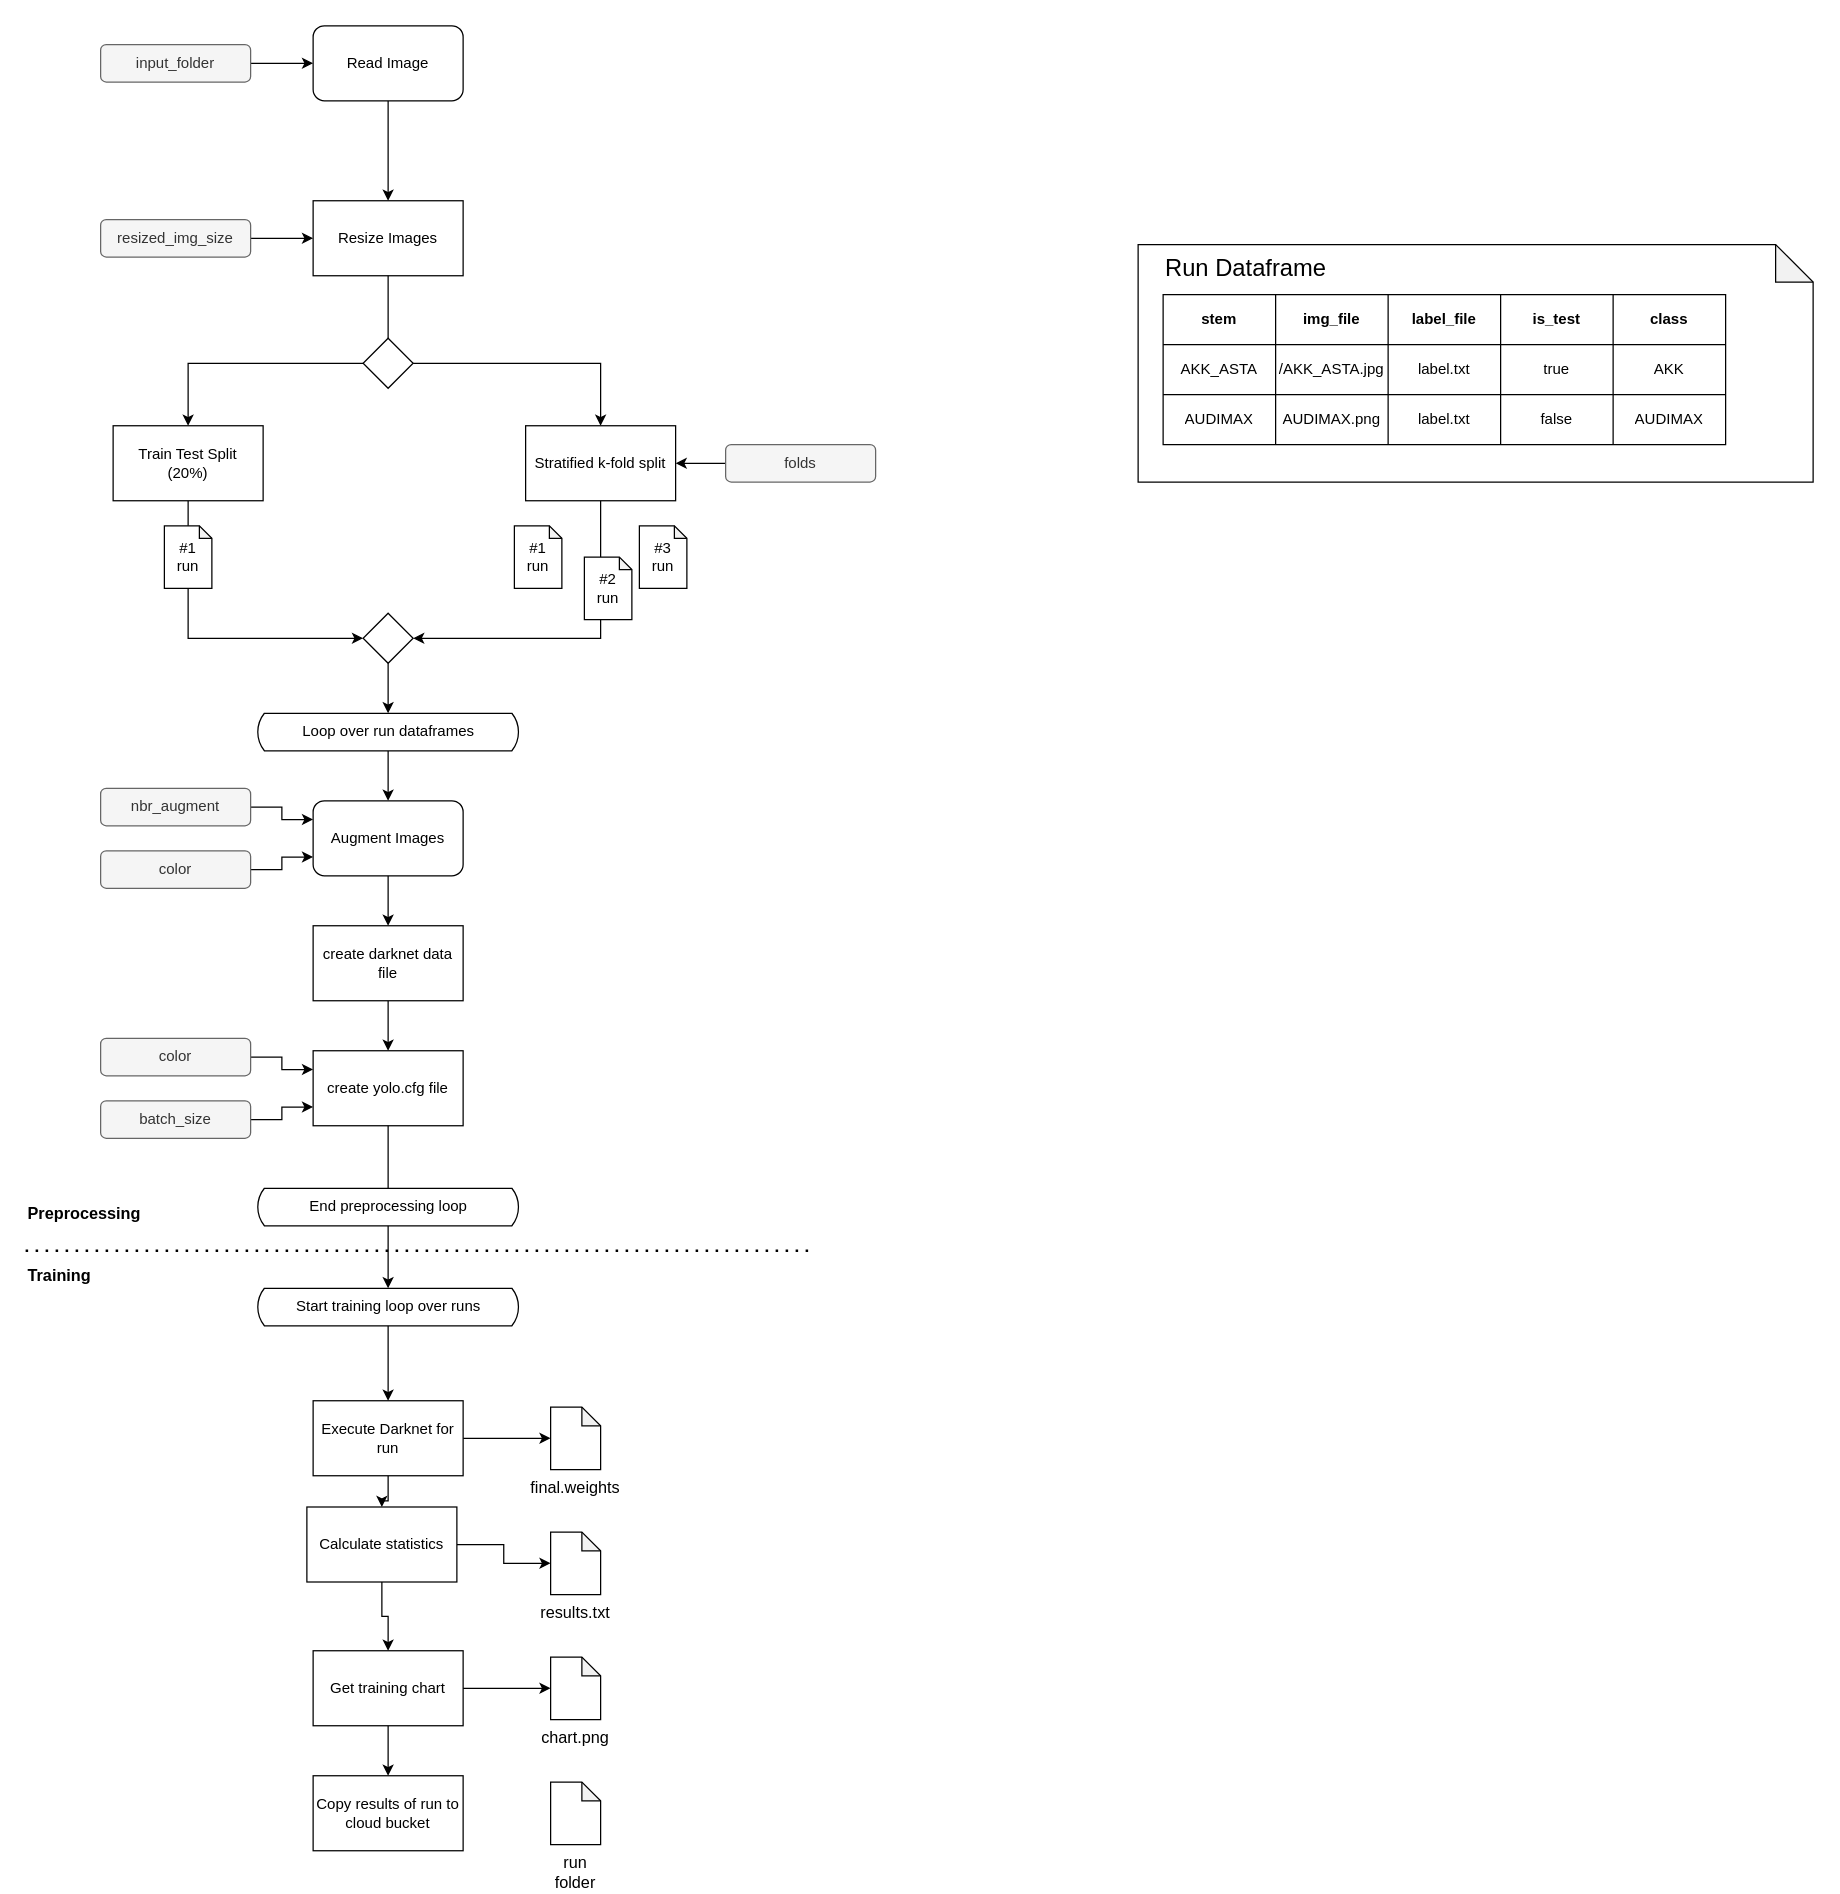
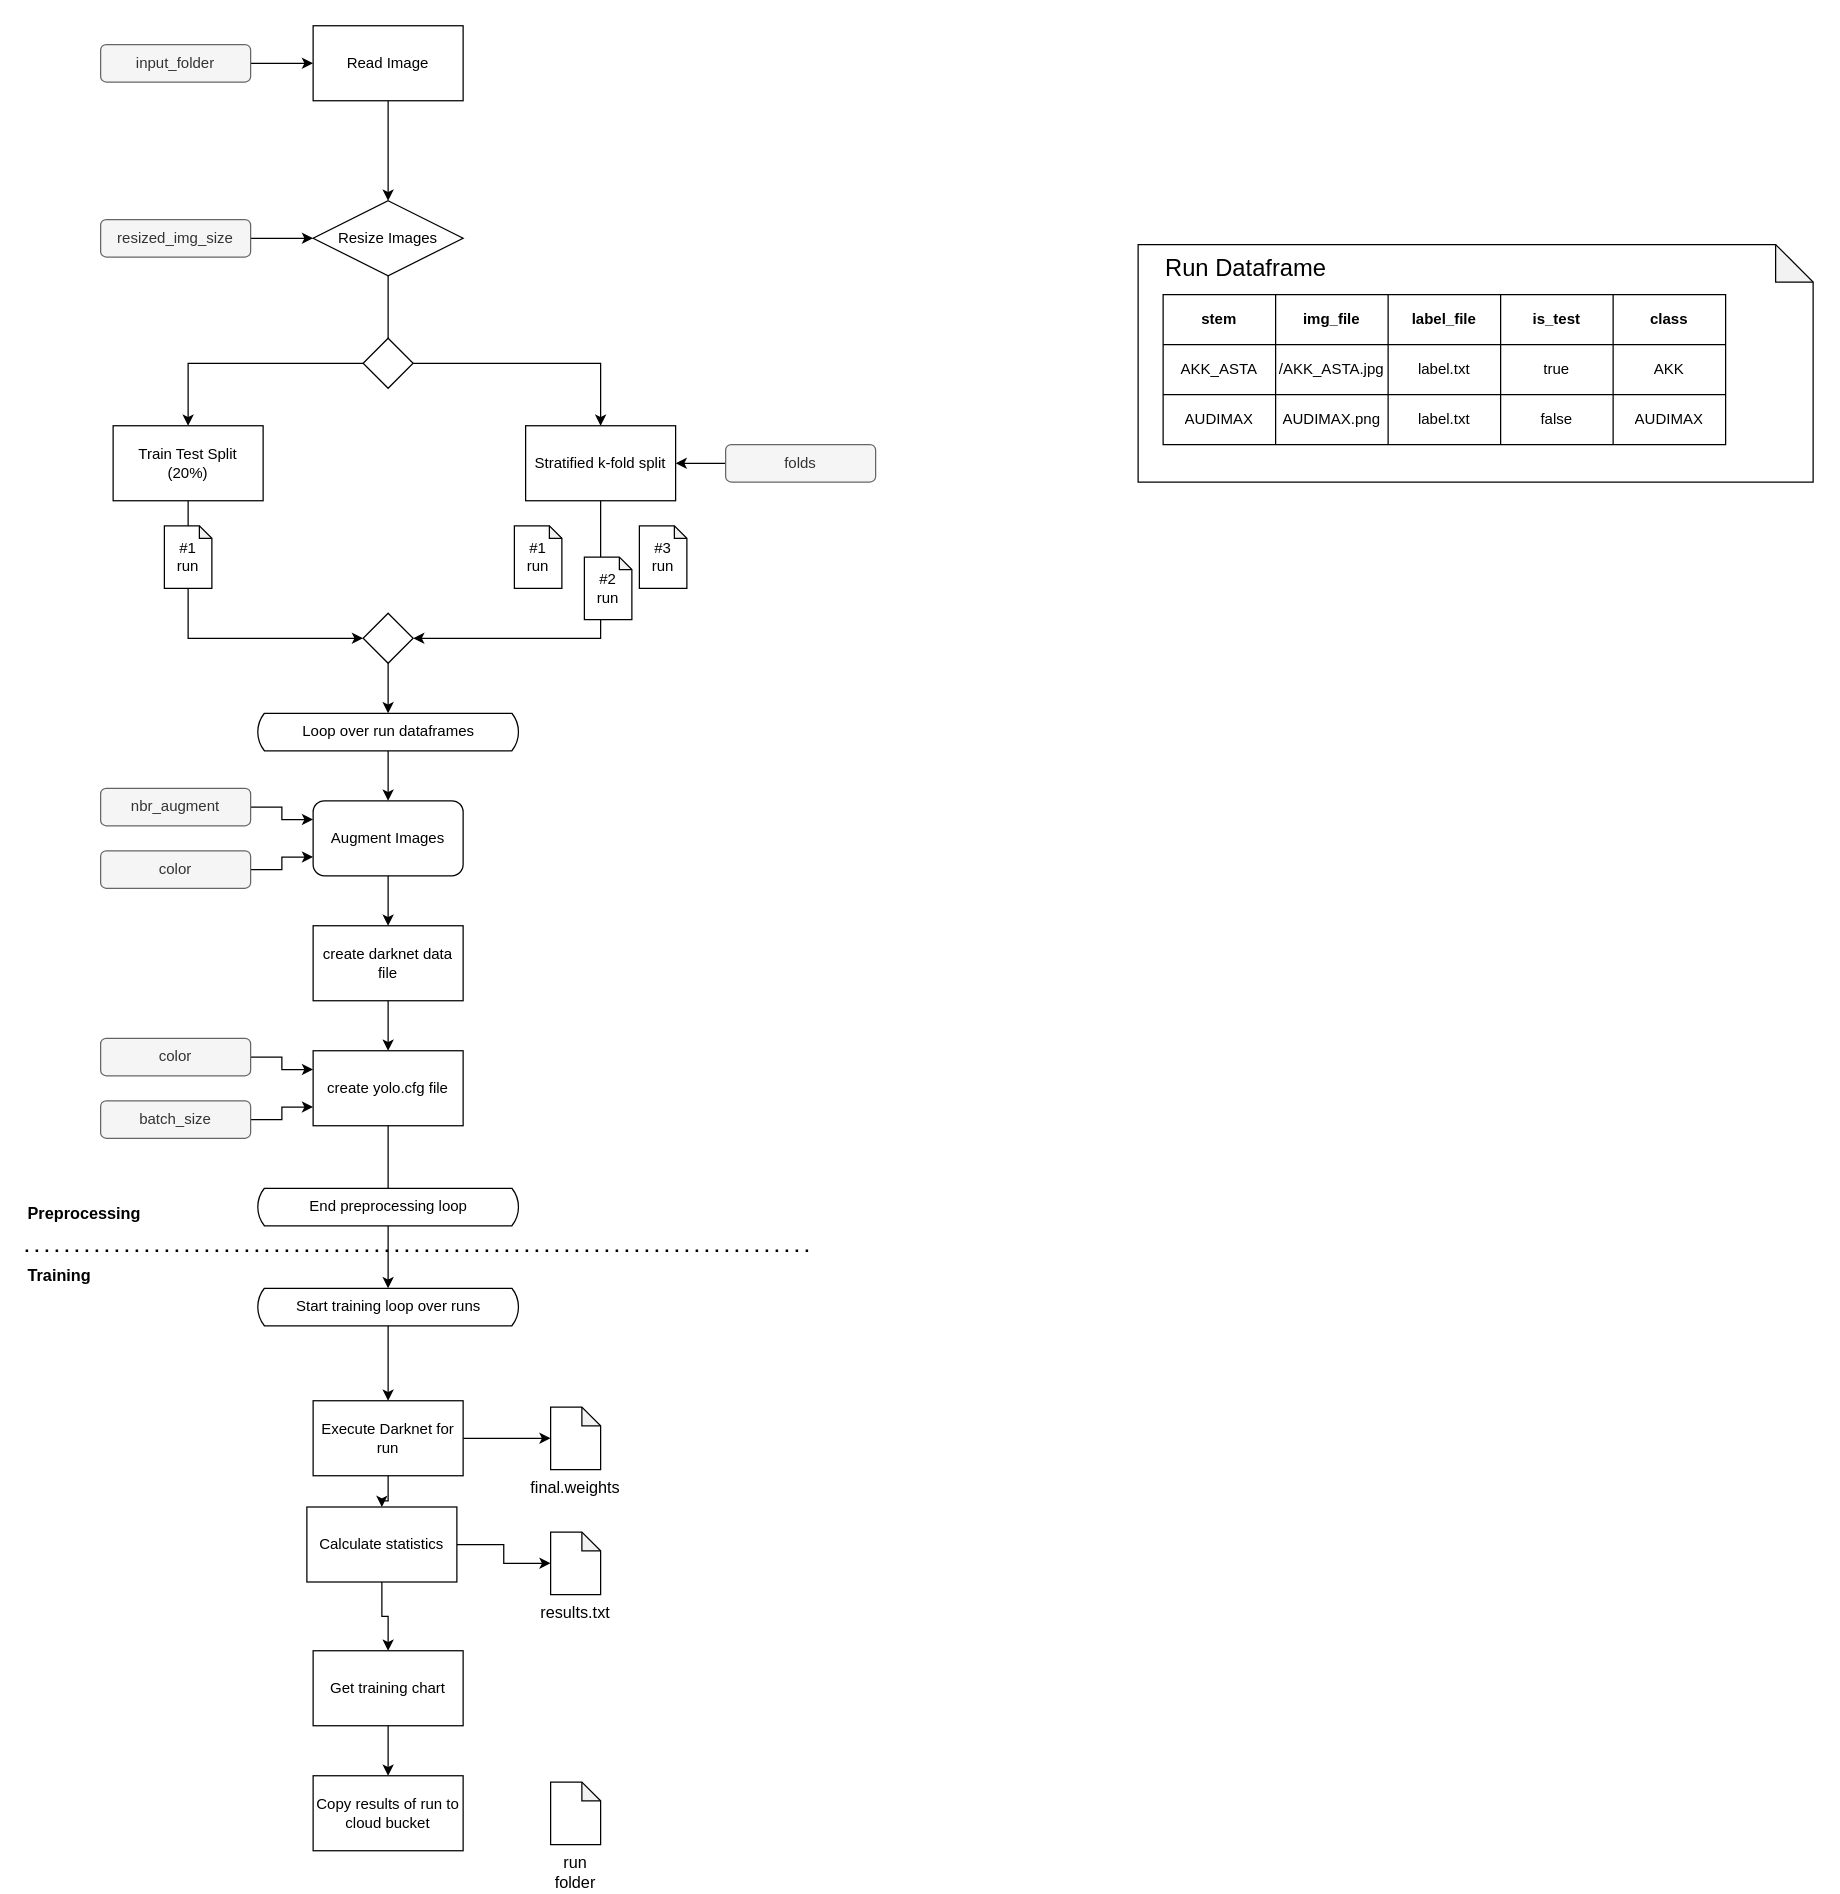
(388, 63) -> (388, 63)
(388, 238) -> (388, 238)
(502, 1688) -> none
(576, 1688) -> none
